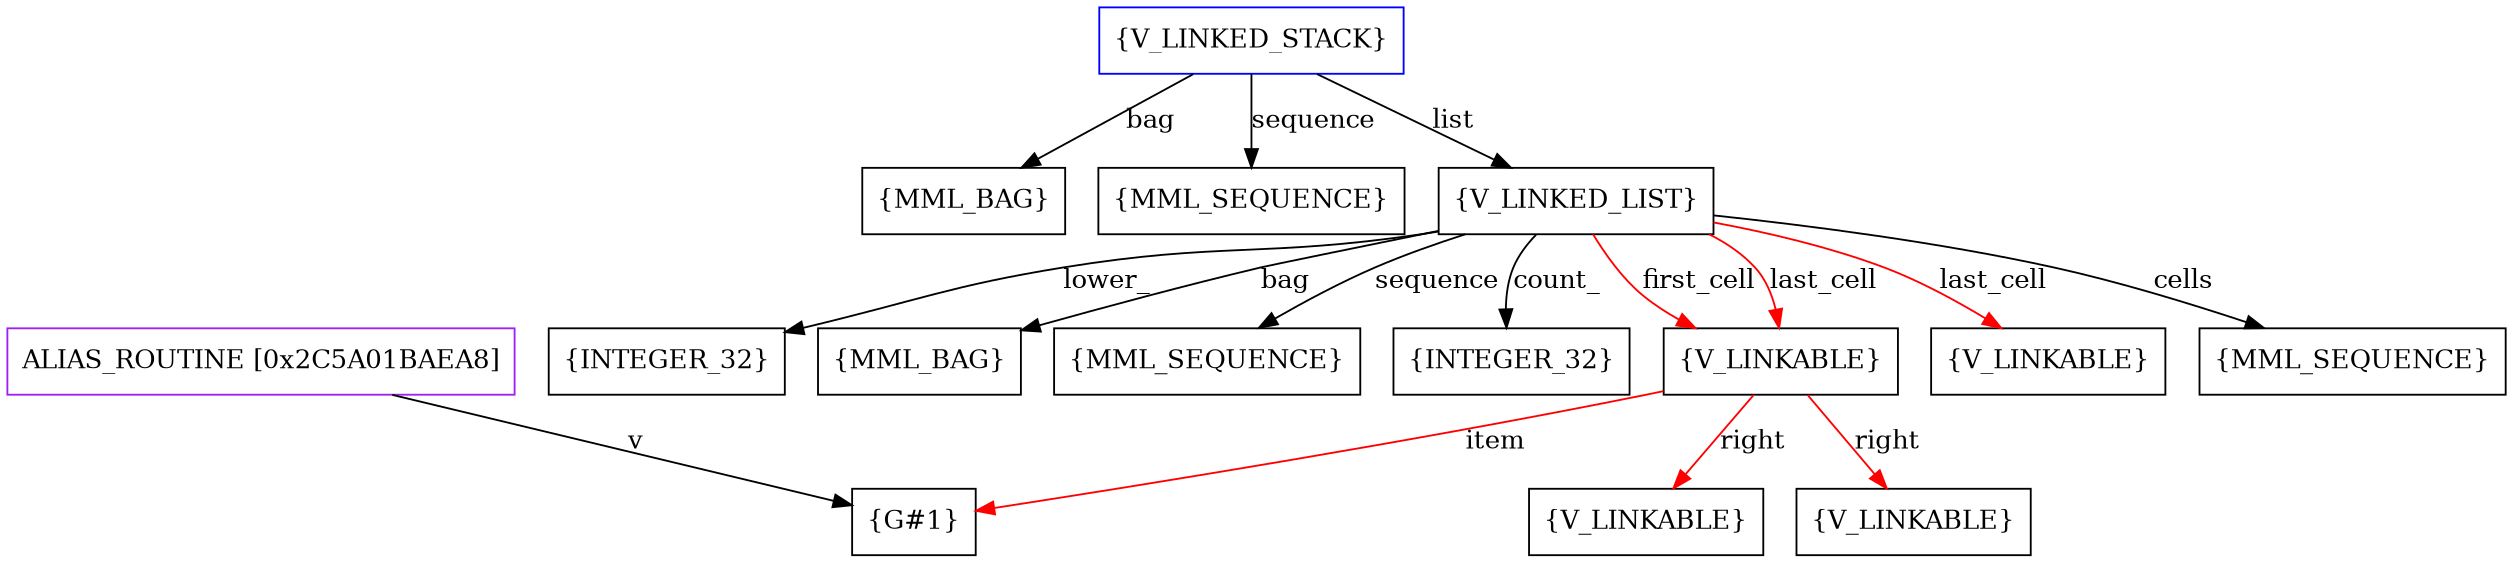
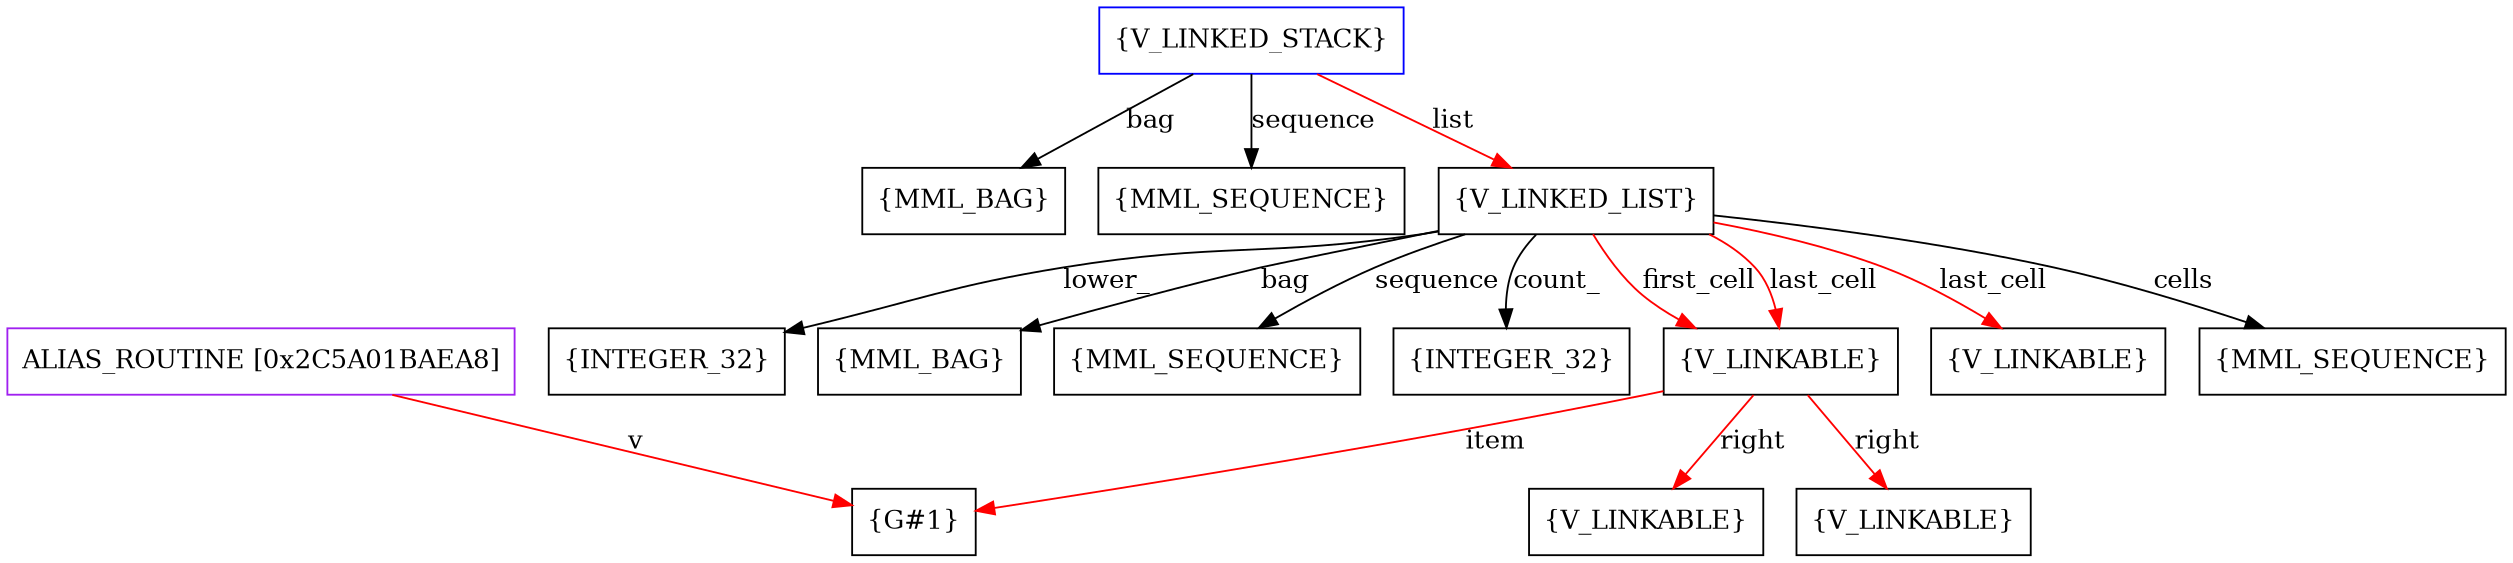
(1406, 117) -> (1406, 117)
(613, 448) -> (613, 448)
